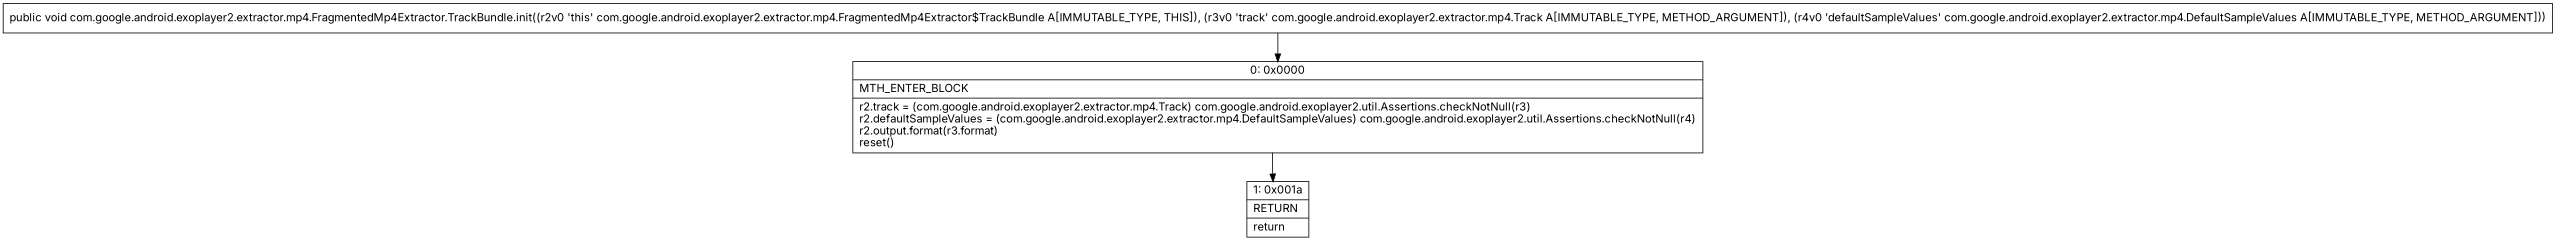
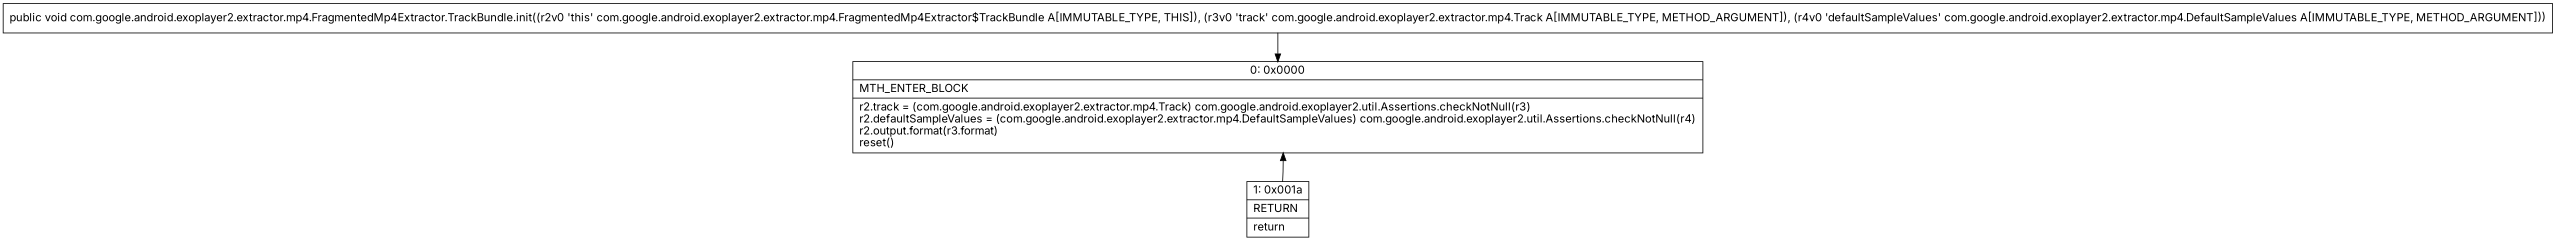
(1273, 163) -> (1283, 171)
